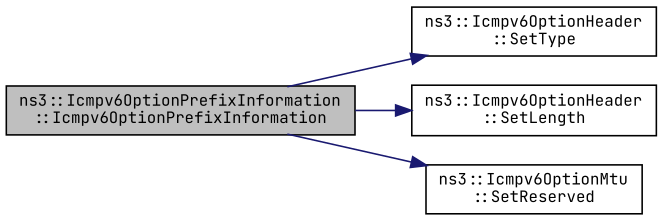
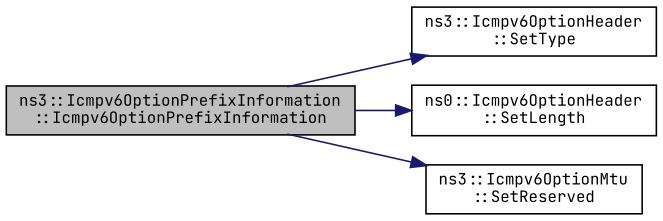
(534, 110) -> (534, 110)
